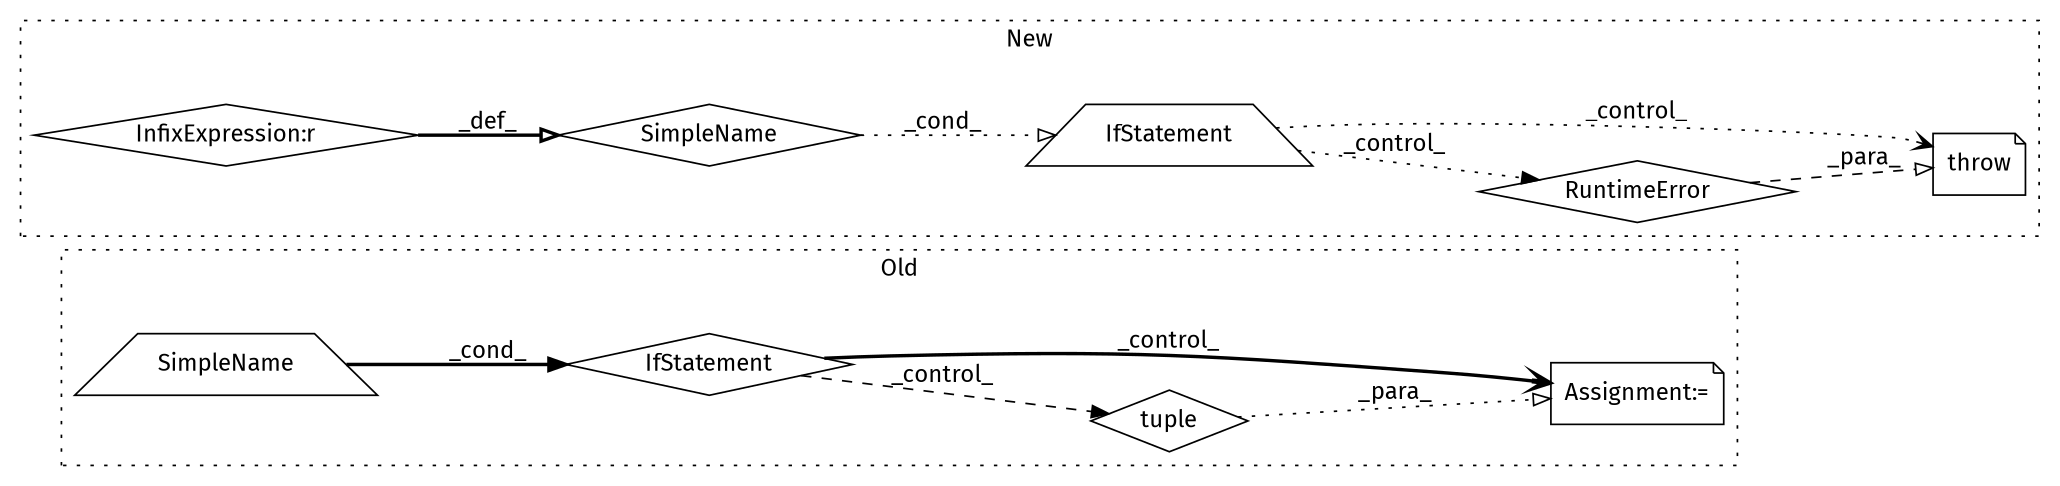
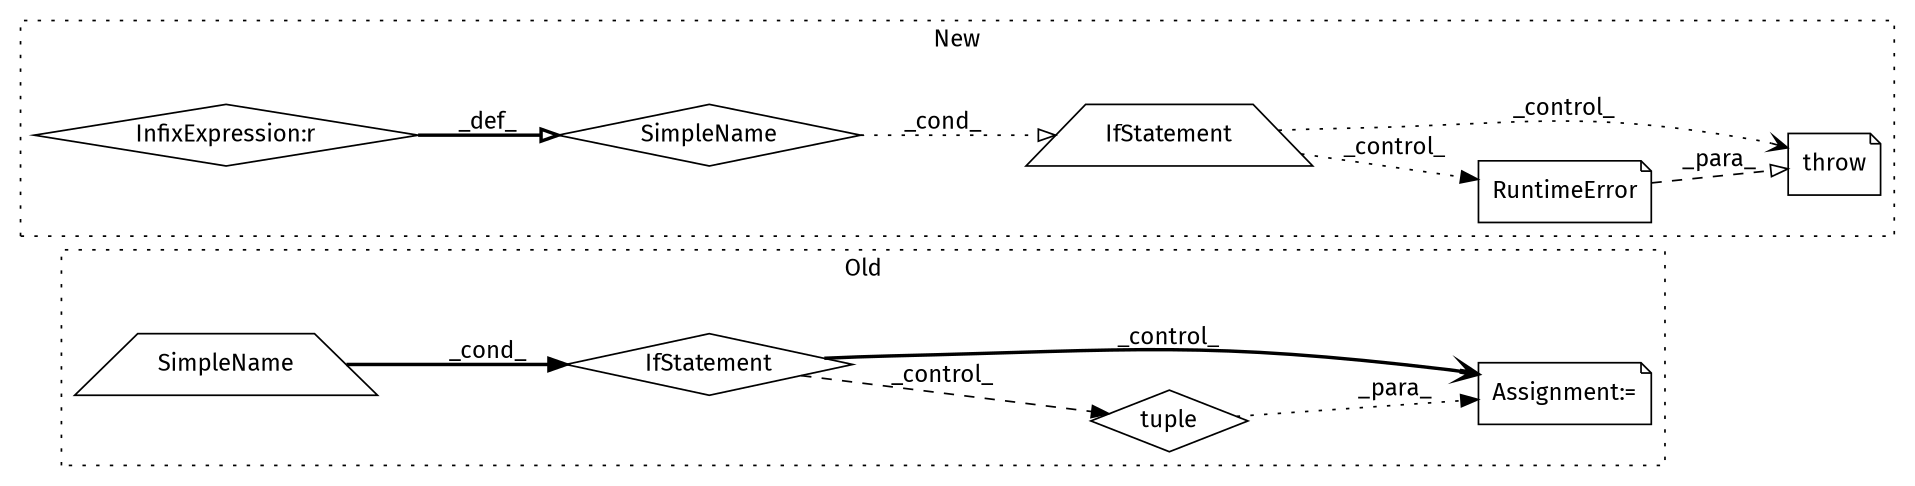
(1637, 192) -> (1565, 192)
(1386, 408) -> (1349, 409)
